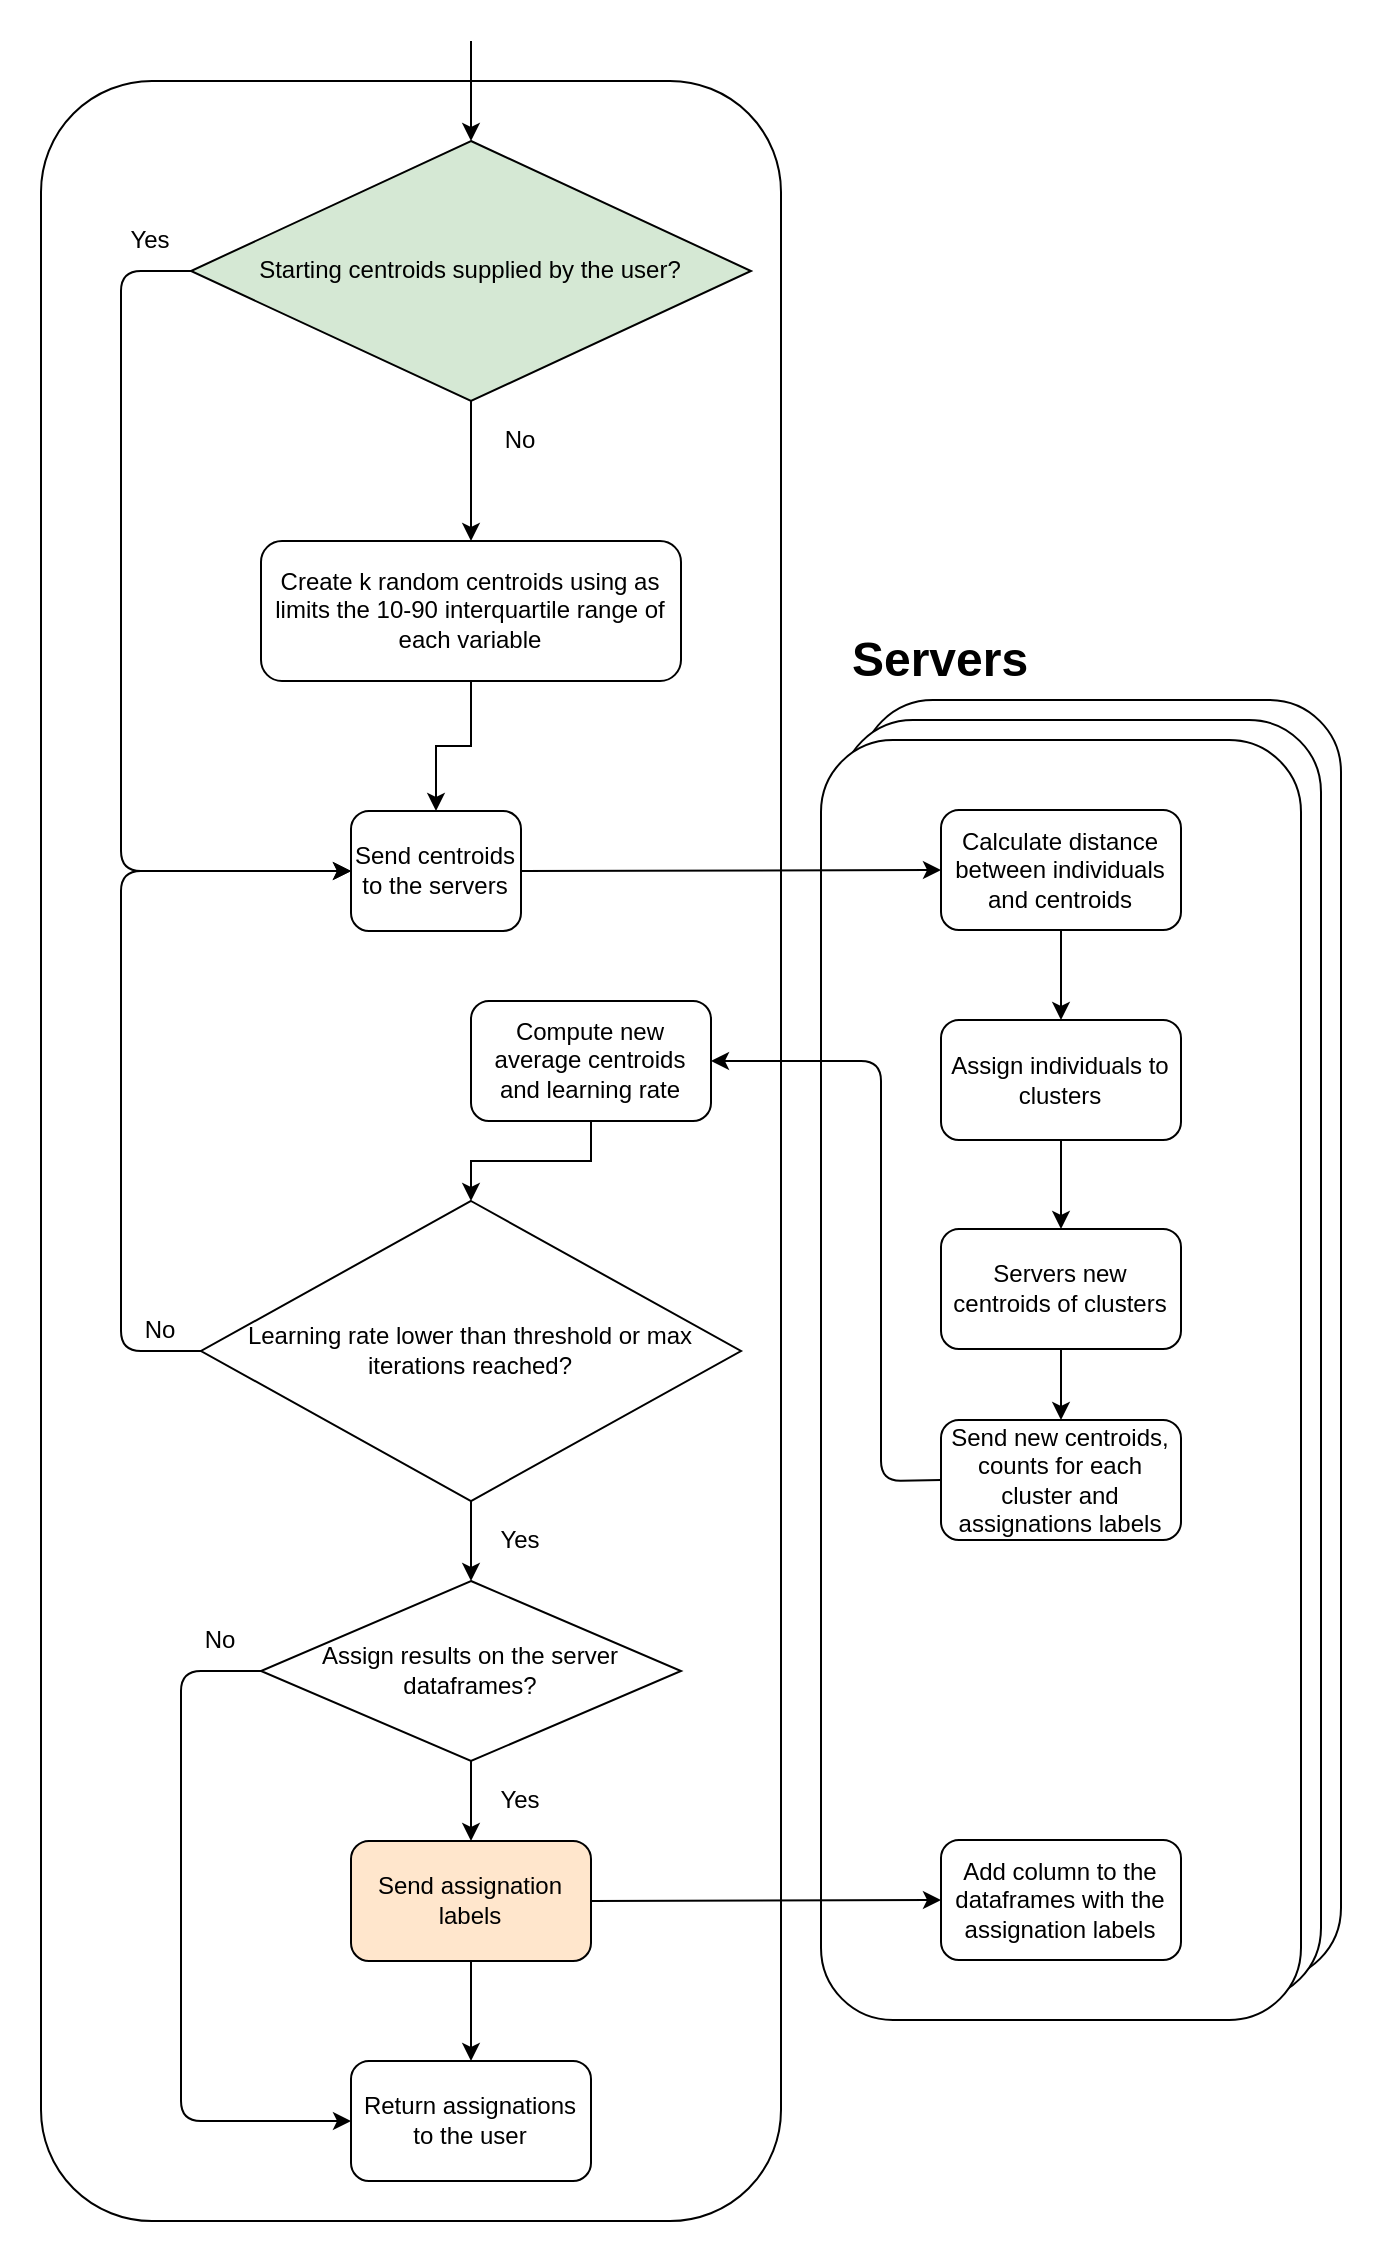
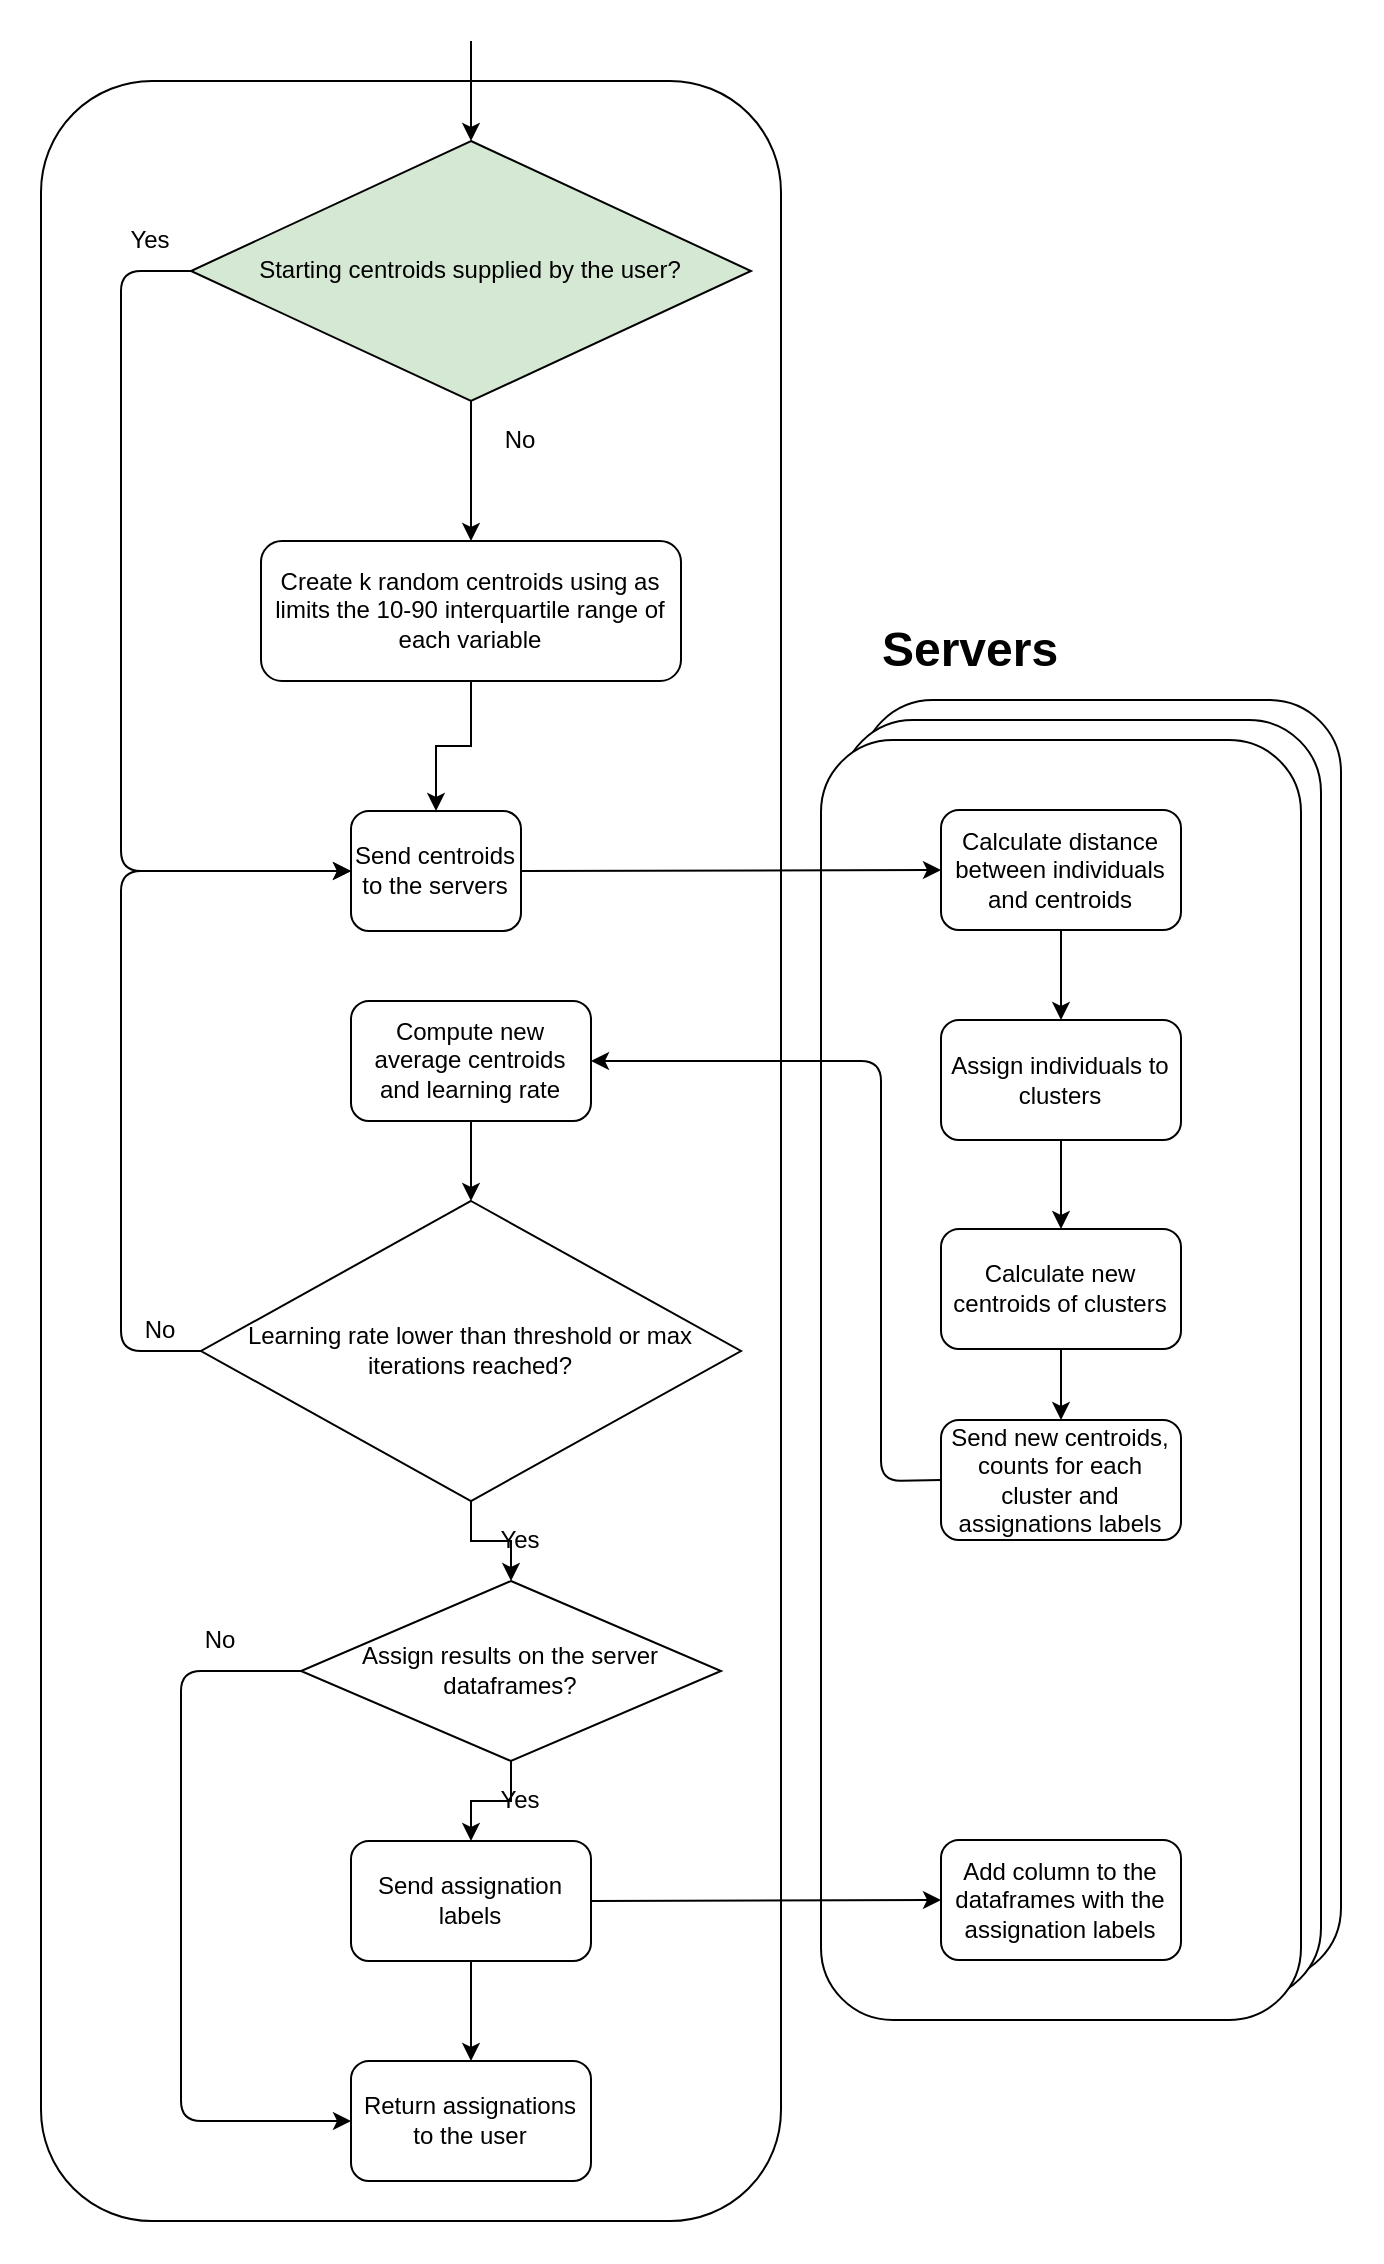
(941, 660) -> (971, 650)
(591, 1061) -> (471, 1061)
(1061, 1289) -> (1061, 1289)
(471, 1671) -> (511, 1671)
(471, 1901) -> (471, 1901)
